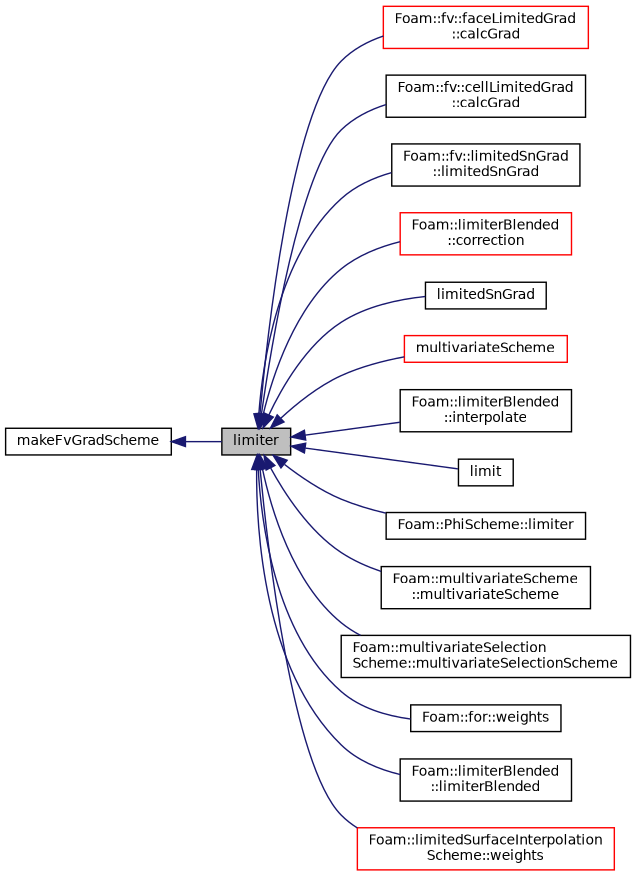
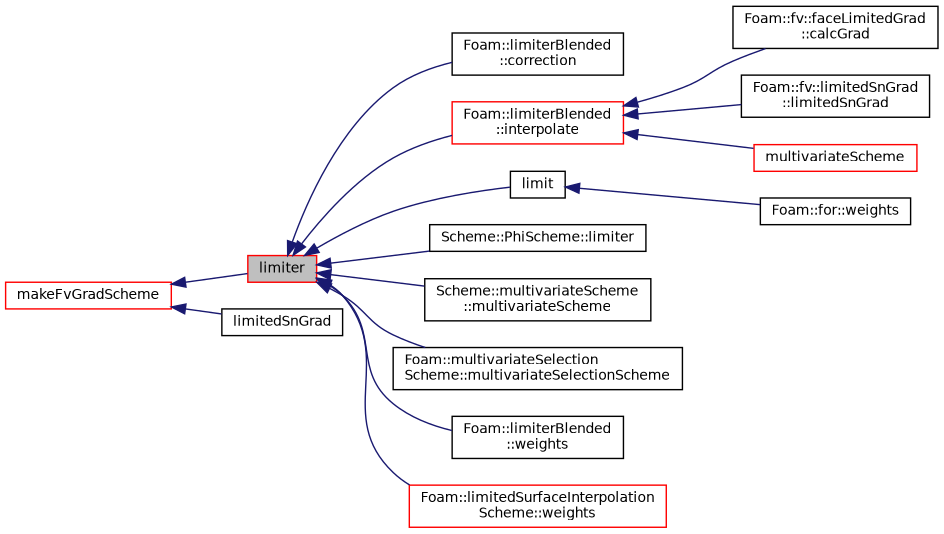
(486, 27) -> (835, 27)
(486, 96) -> none
(288, 209) -> (703, 78)
(486, 234) -> (538, 54)
(301, 252) -> (690, 109)
(329, 331) -> (204, 311)
(337, 377) -> (696, 141)
(486, 411) -> (538, 123)
(88, 442) -> (88, 296)
(256, 442) -> (282, 269)
(486, 526) -> (538, 238)
(486, 588) -> (538, 300)
(293, 624) -> (670, 196)
(486, 780) -> (538, 437)
